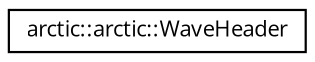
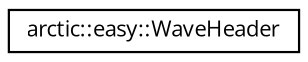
(157, 31) -> (154, 31)
